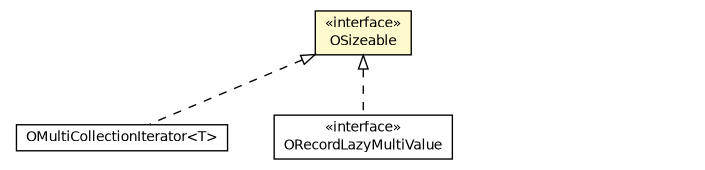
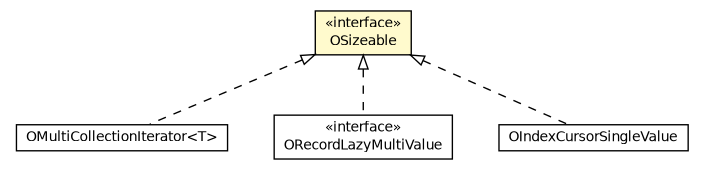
none -> (594, 137)
